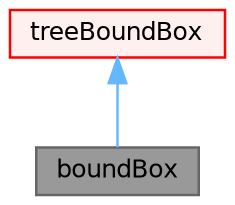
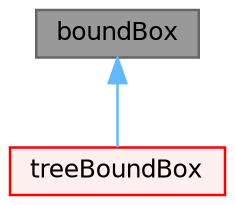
(118, 115) -> (118, 115)
